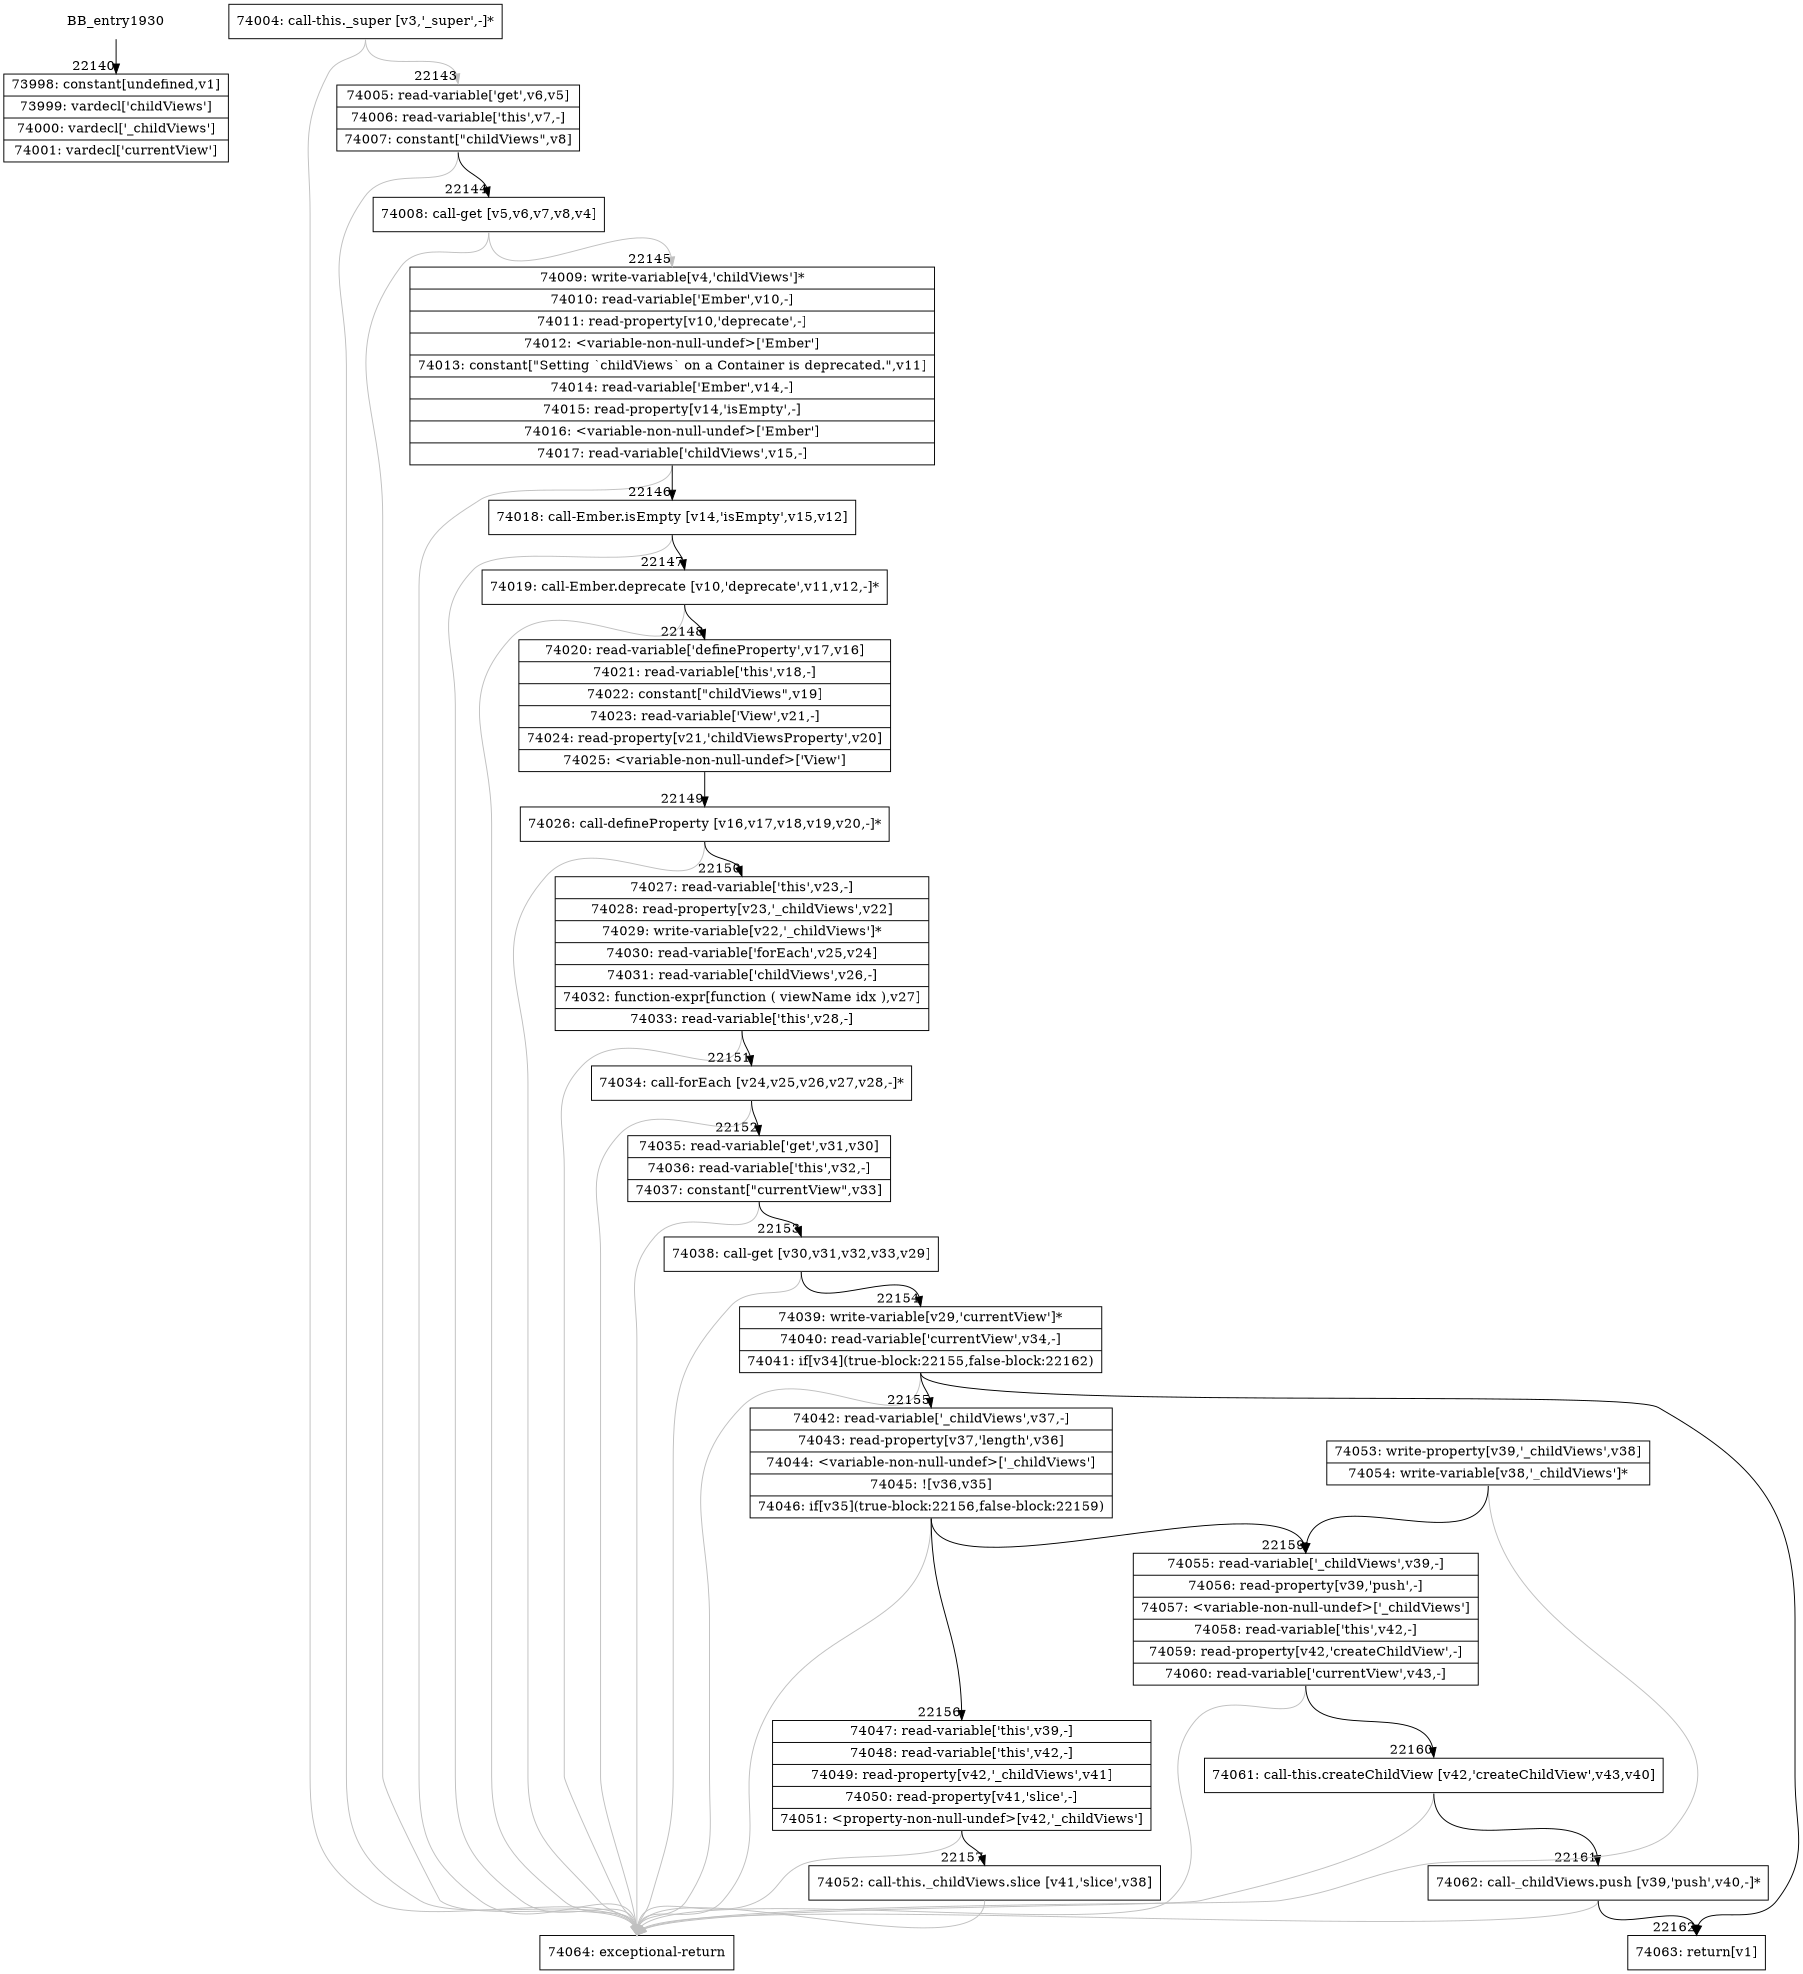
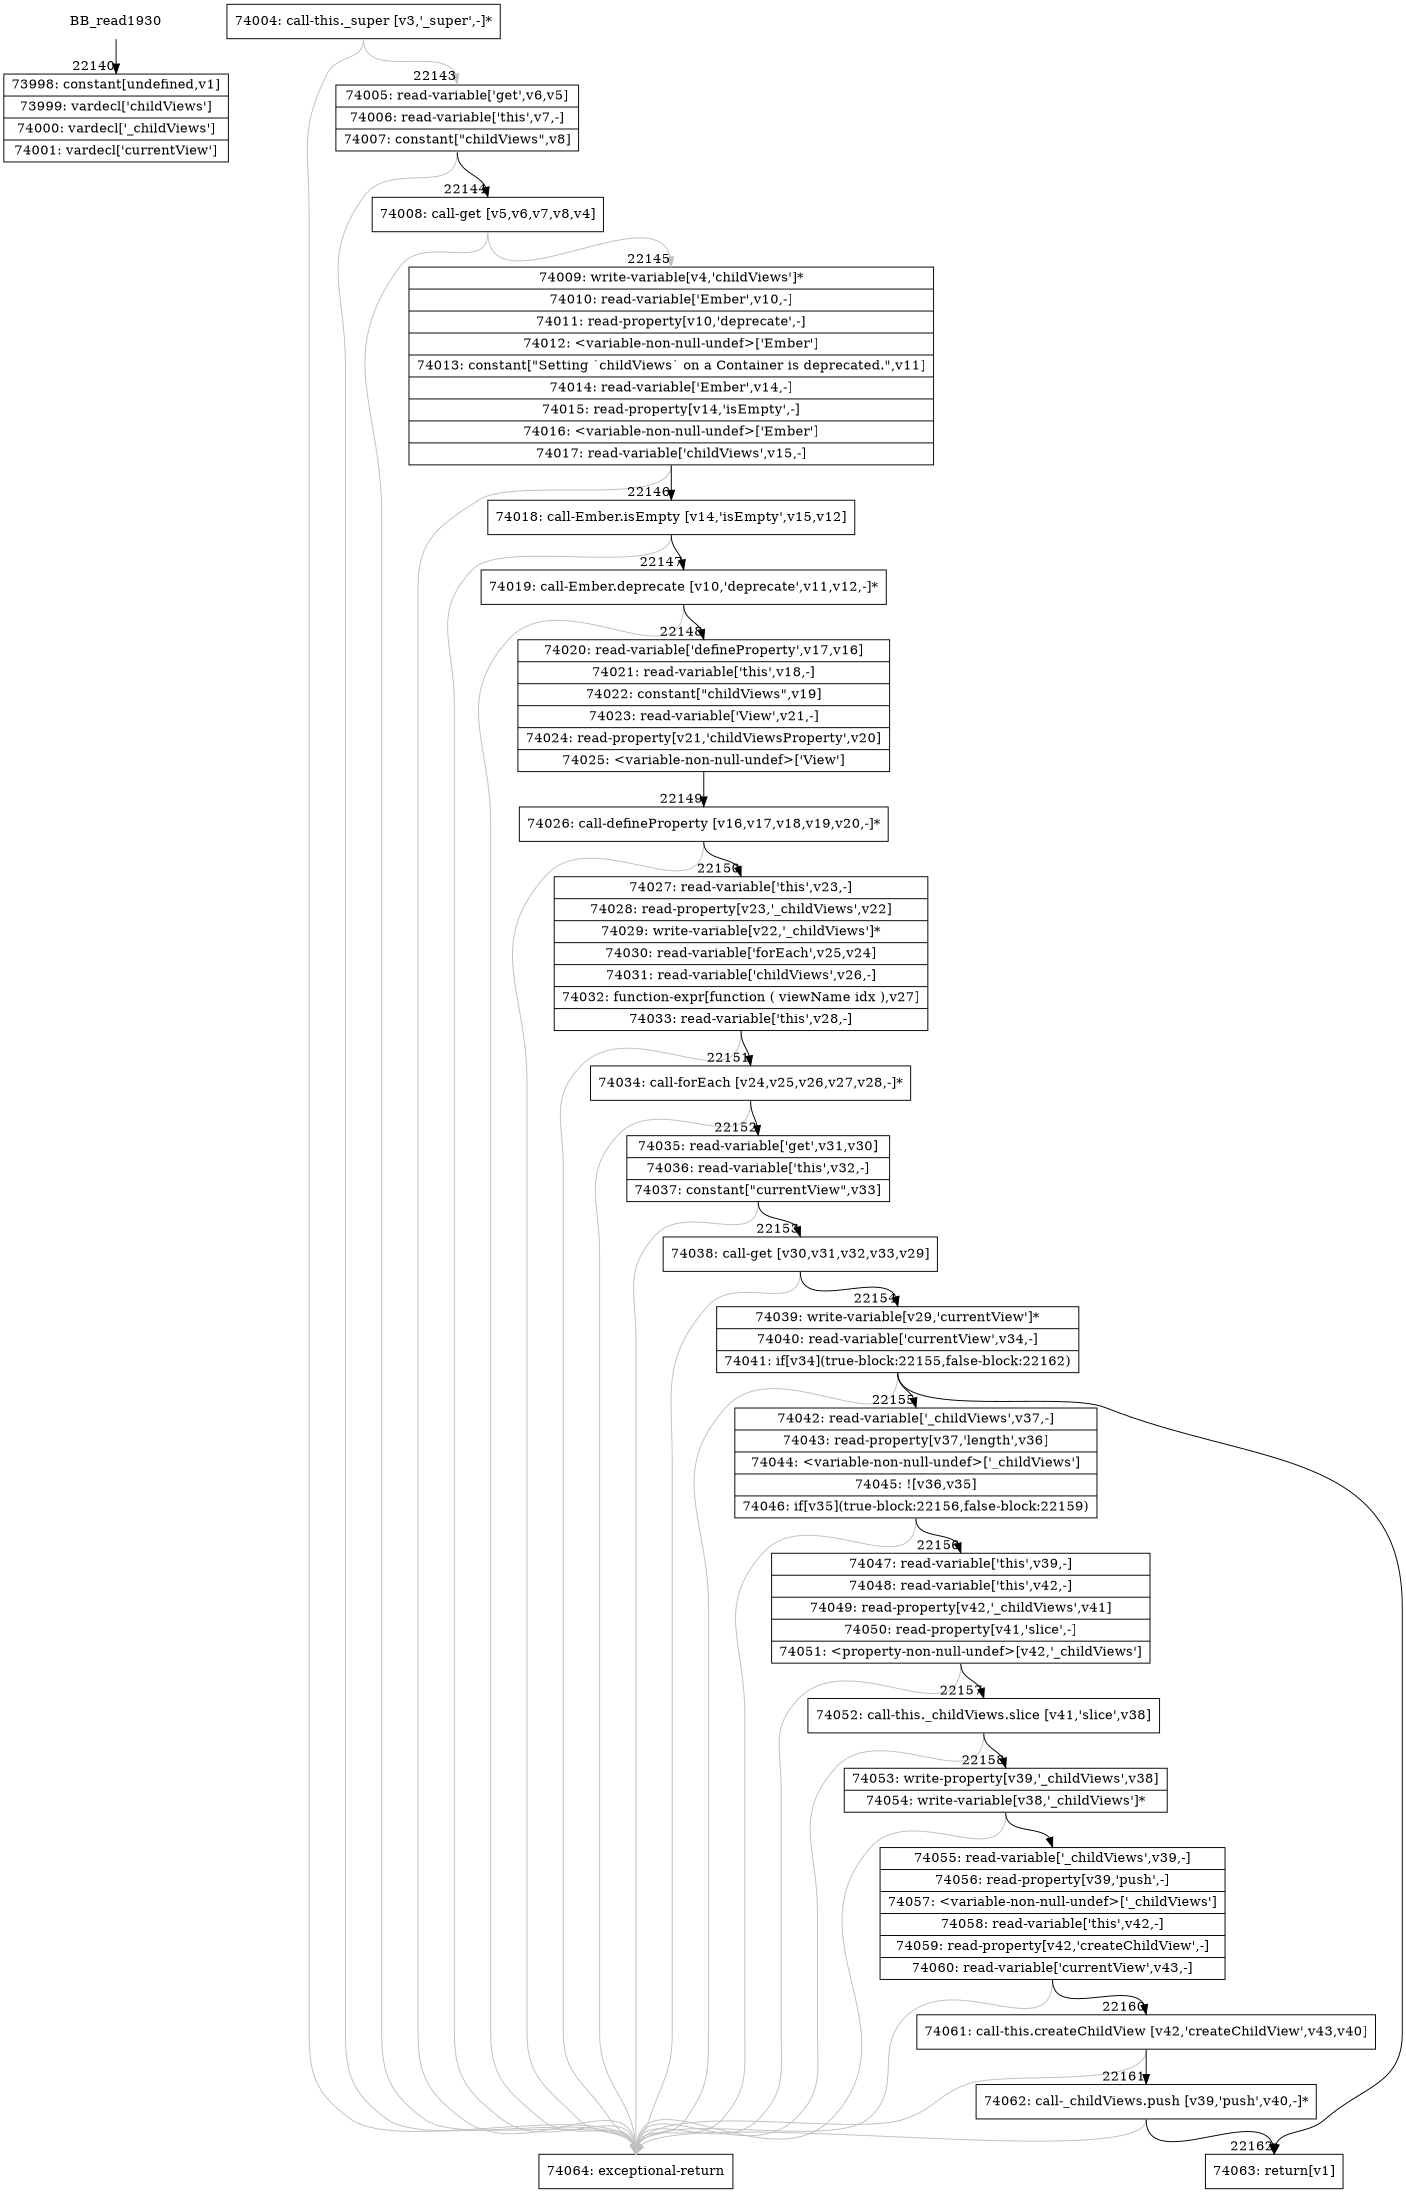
(116, 22) -> (116, 22)
(1114, 1536) -> none
none -> (991, 1748)
